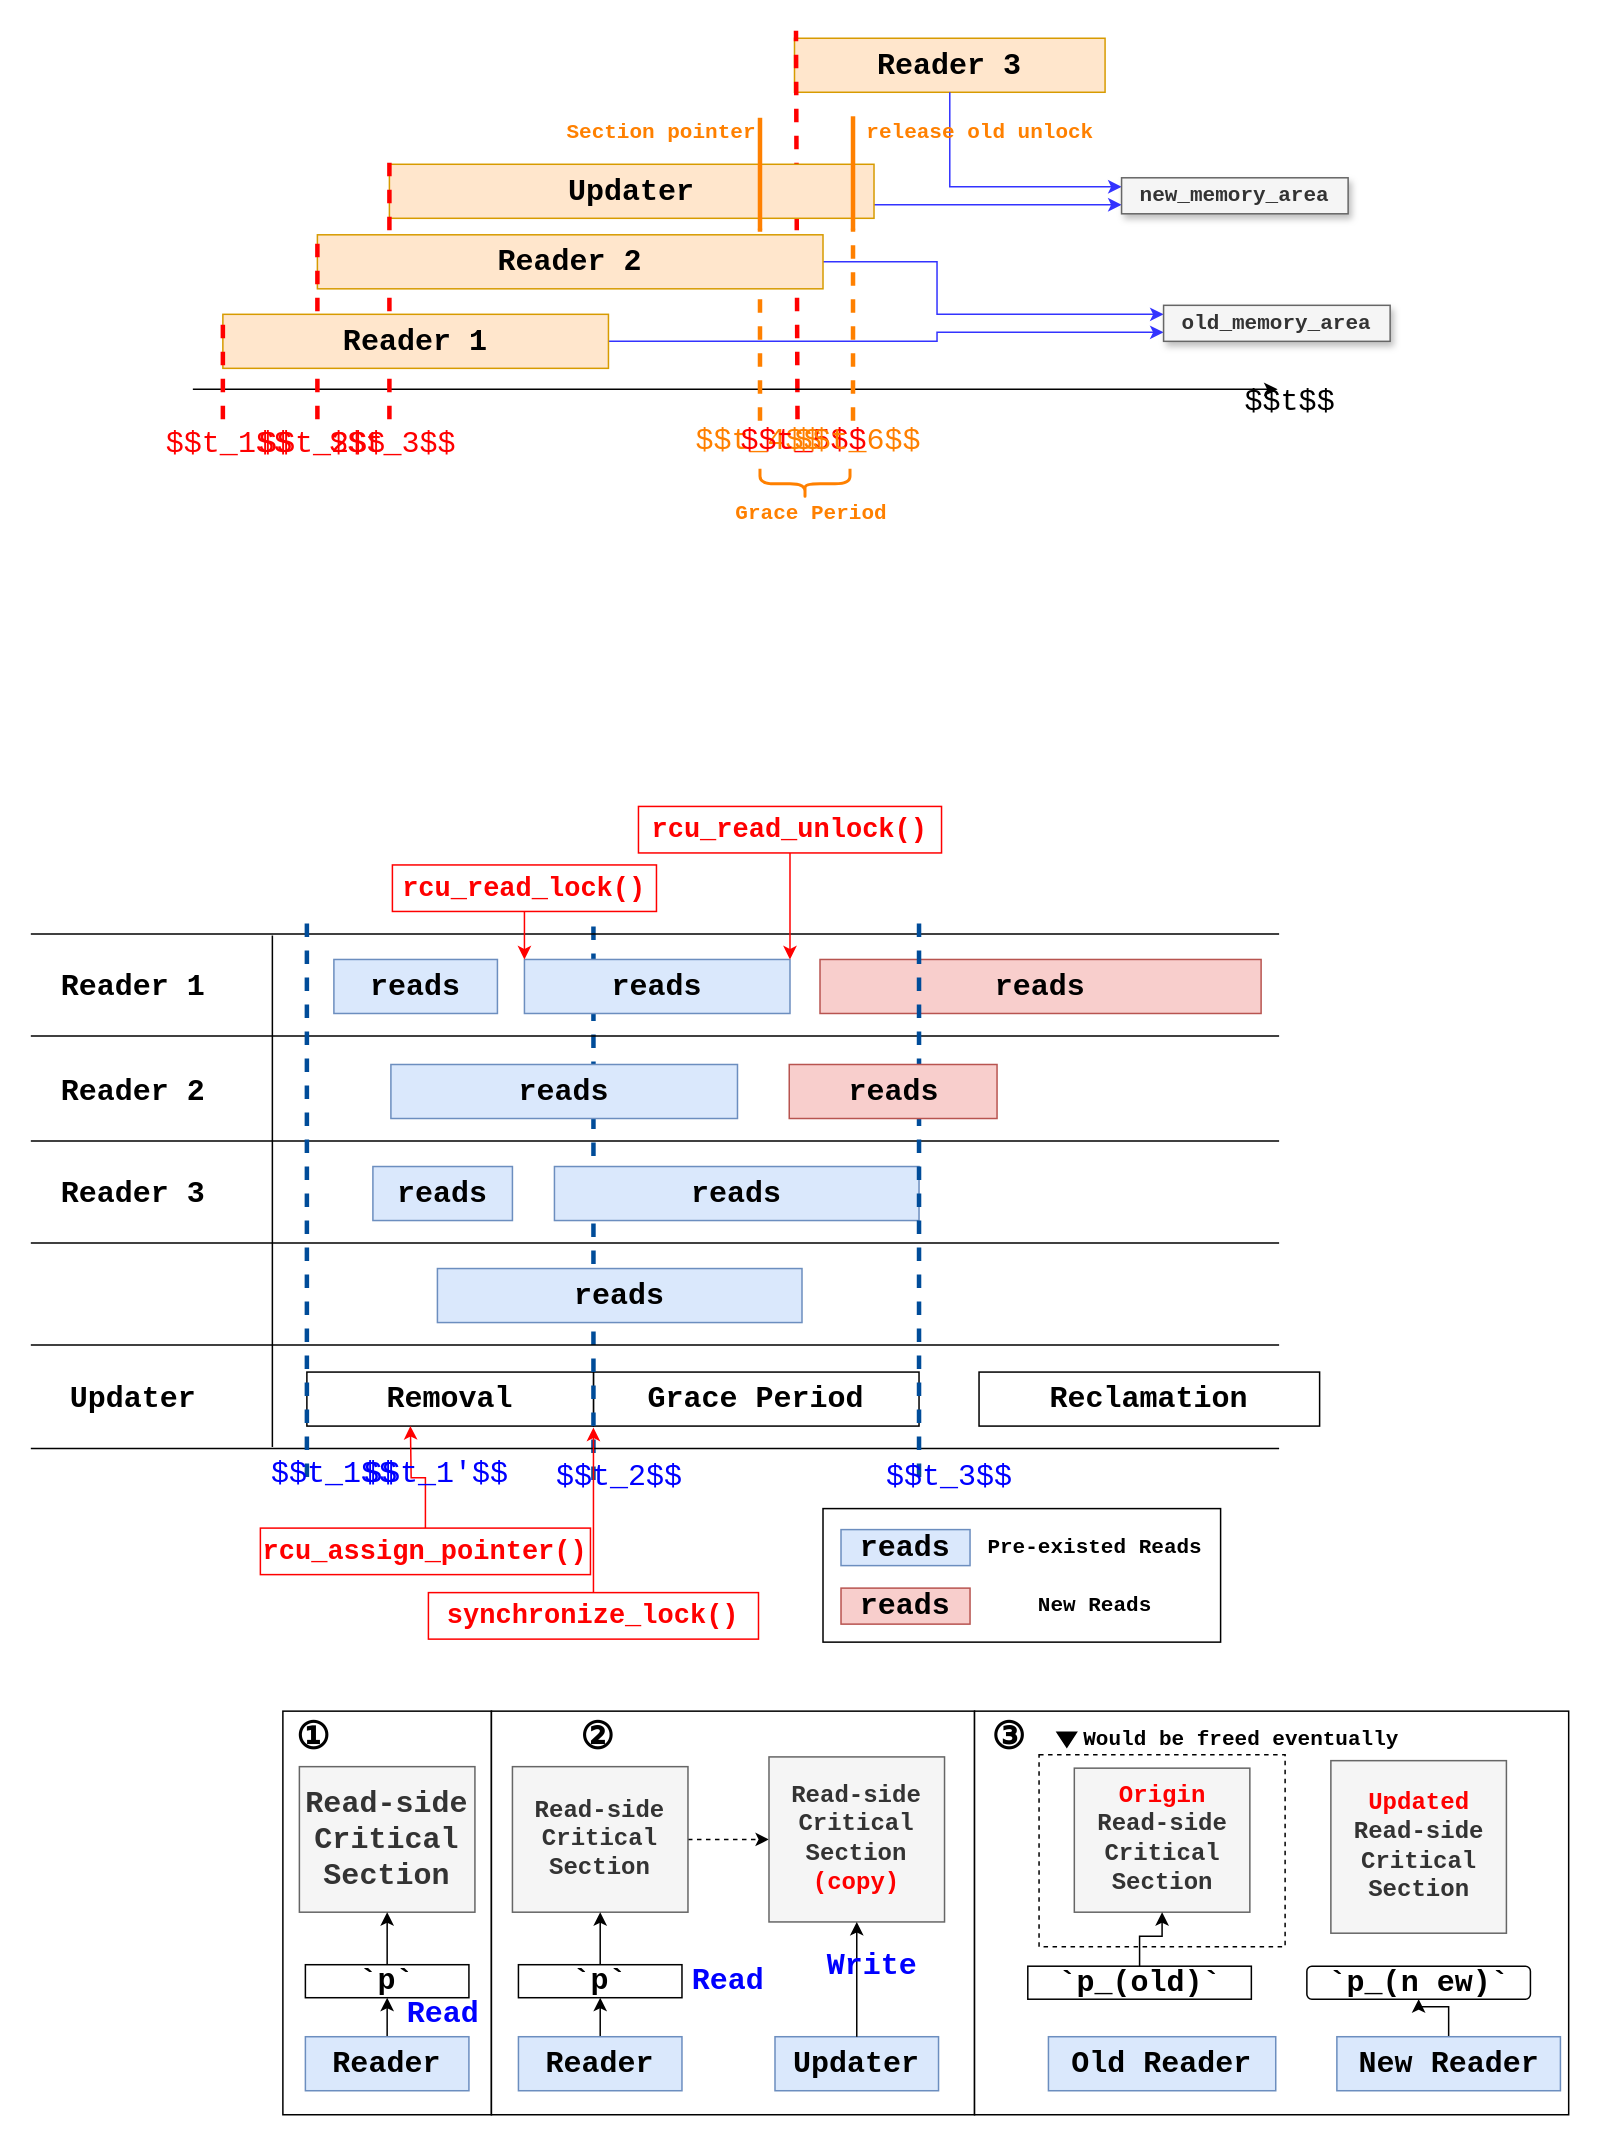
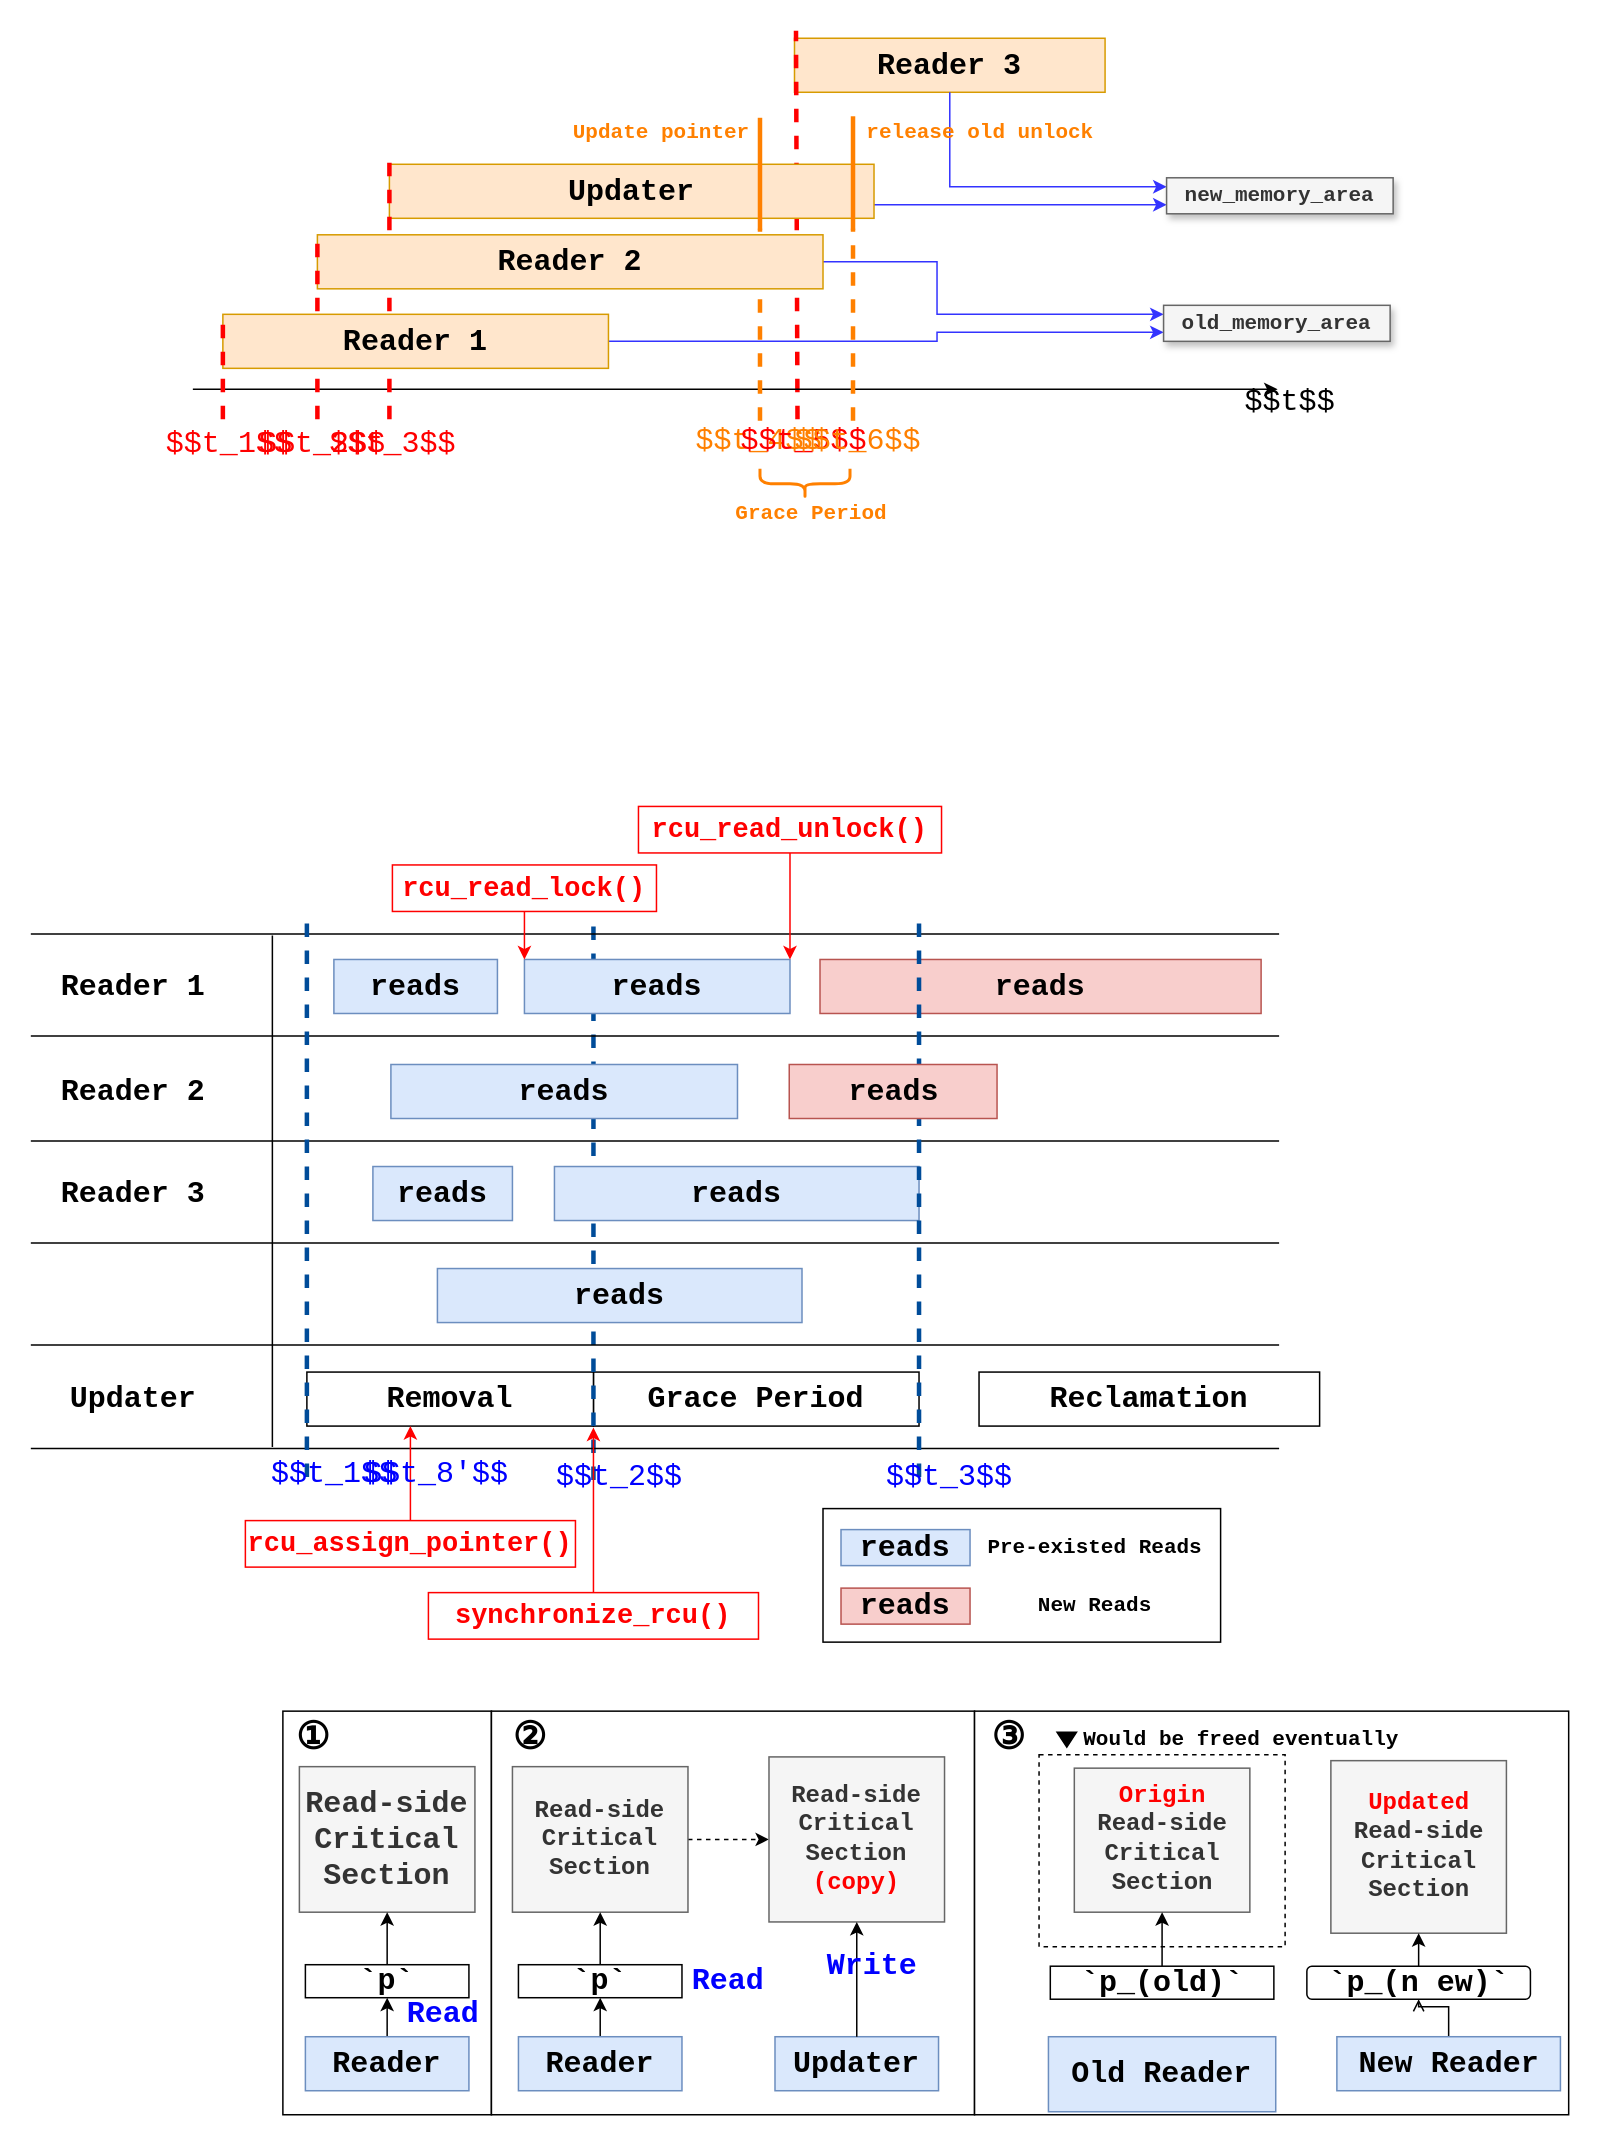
(662, 133) -> (662, 133)
(1235, 196) -> (1280, 196)
(437, 1474) -> (437, 1474)
(425, 1551) -> (410, 1544)
(593, 1616) -> (593, 1616)
(597, 1739) -> (530, 1739)
none -> (1418, 1944)
(1139, 1982) -> (1162, 1982)
(1420, 2006) -> (1419, 2006)
(1162, 2063) -> (1162, 2074)
